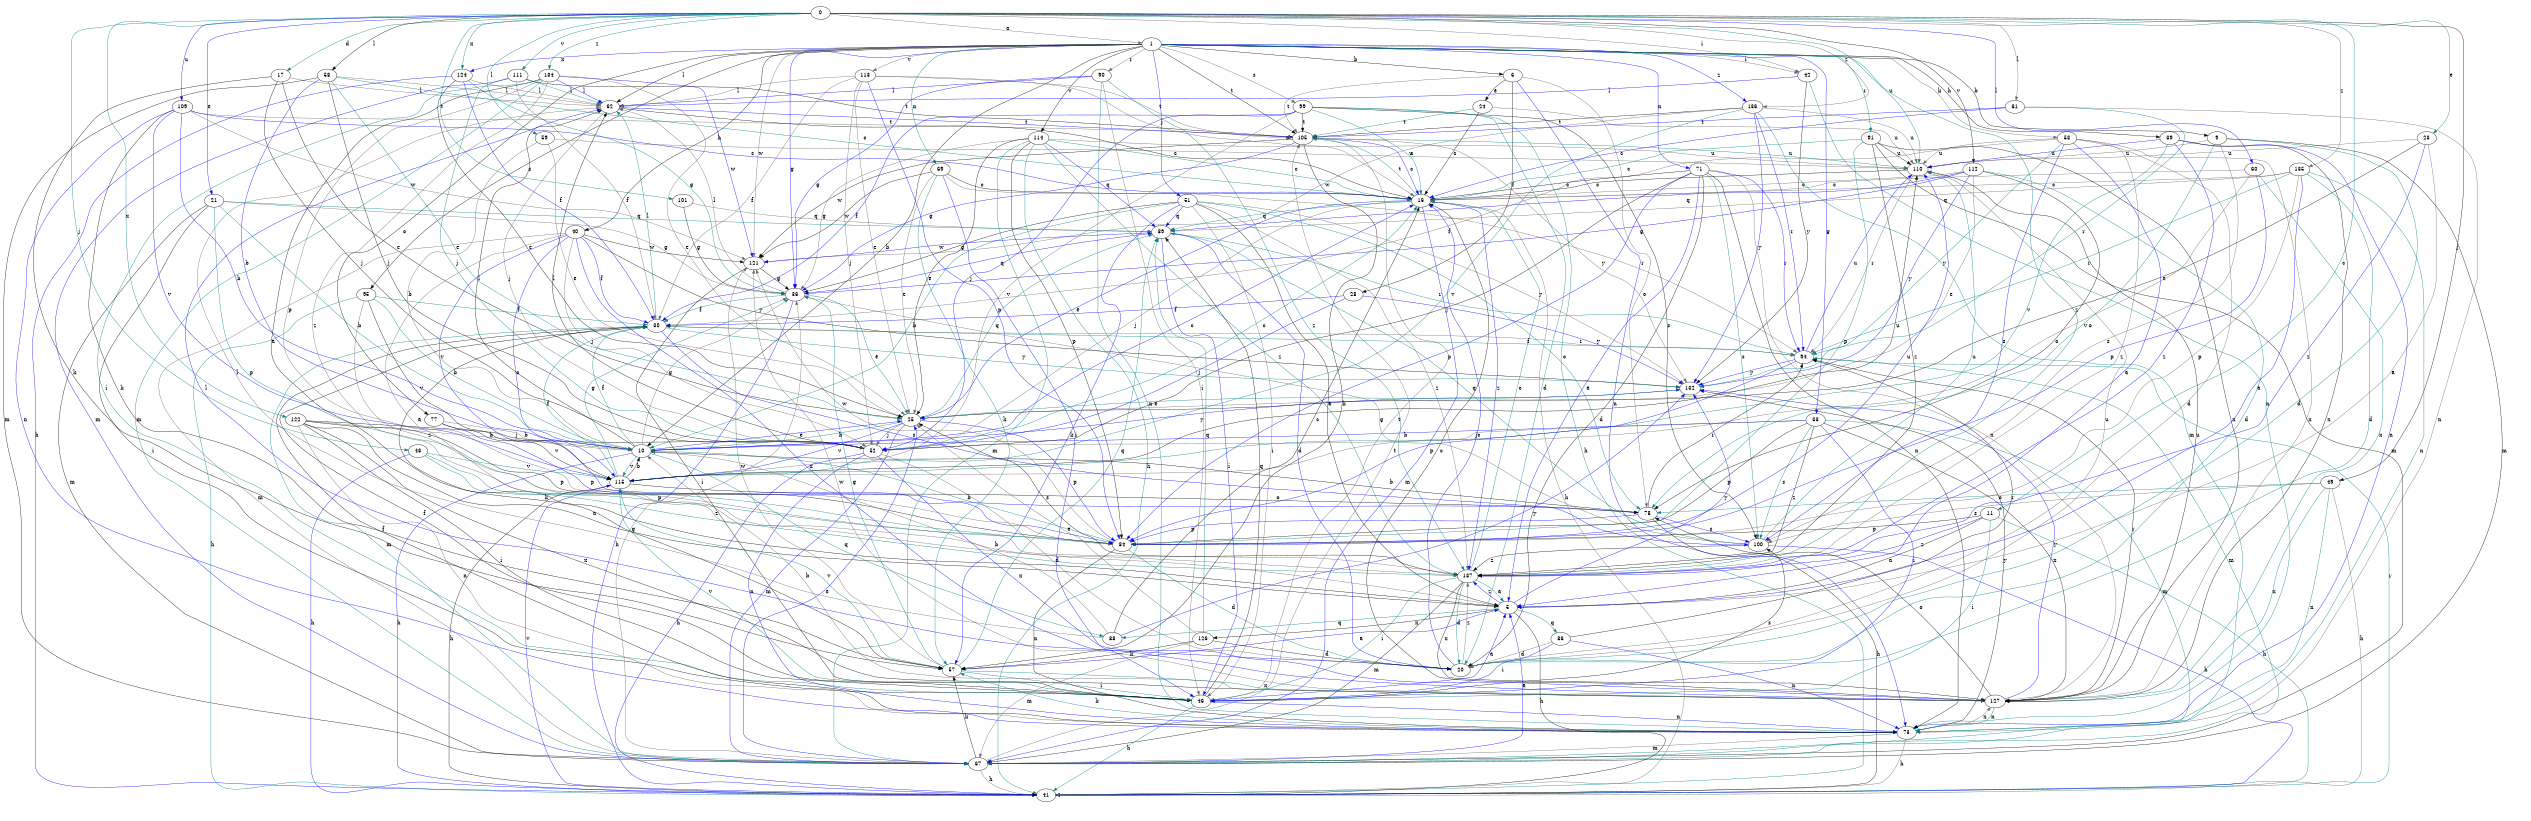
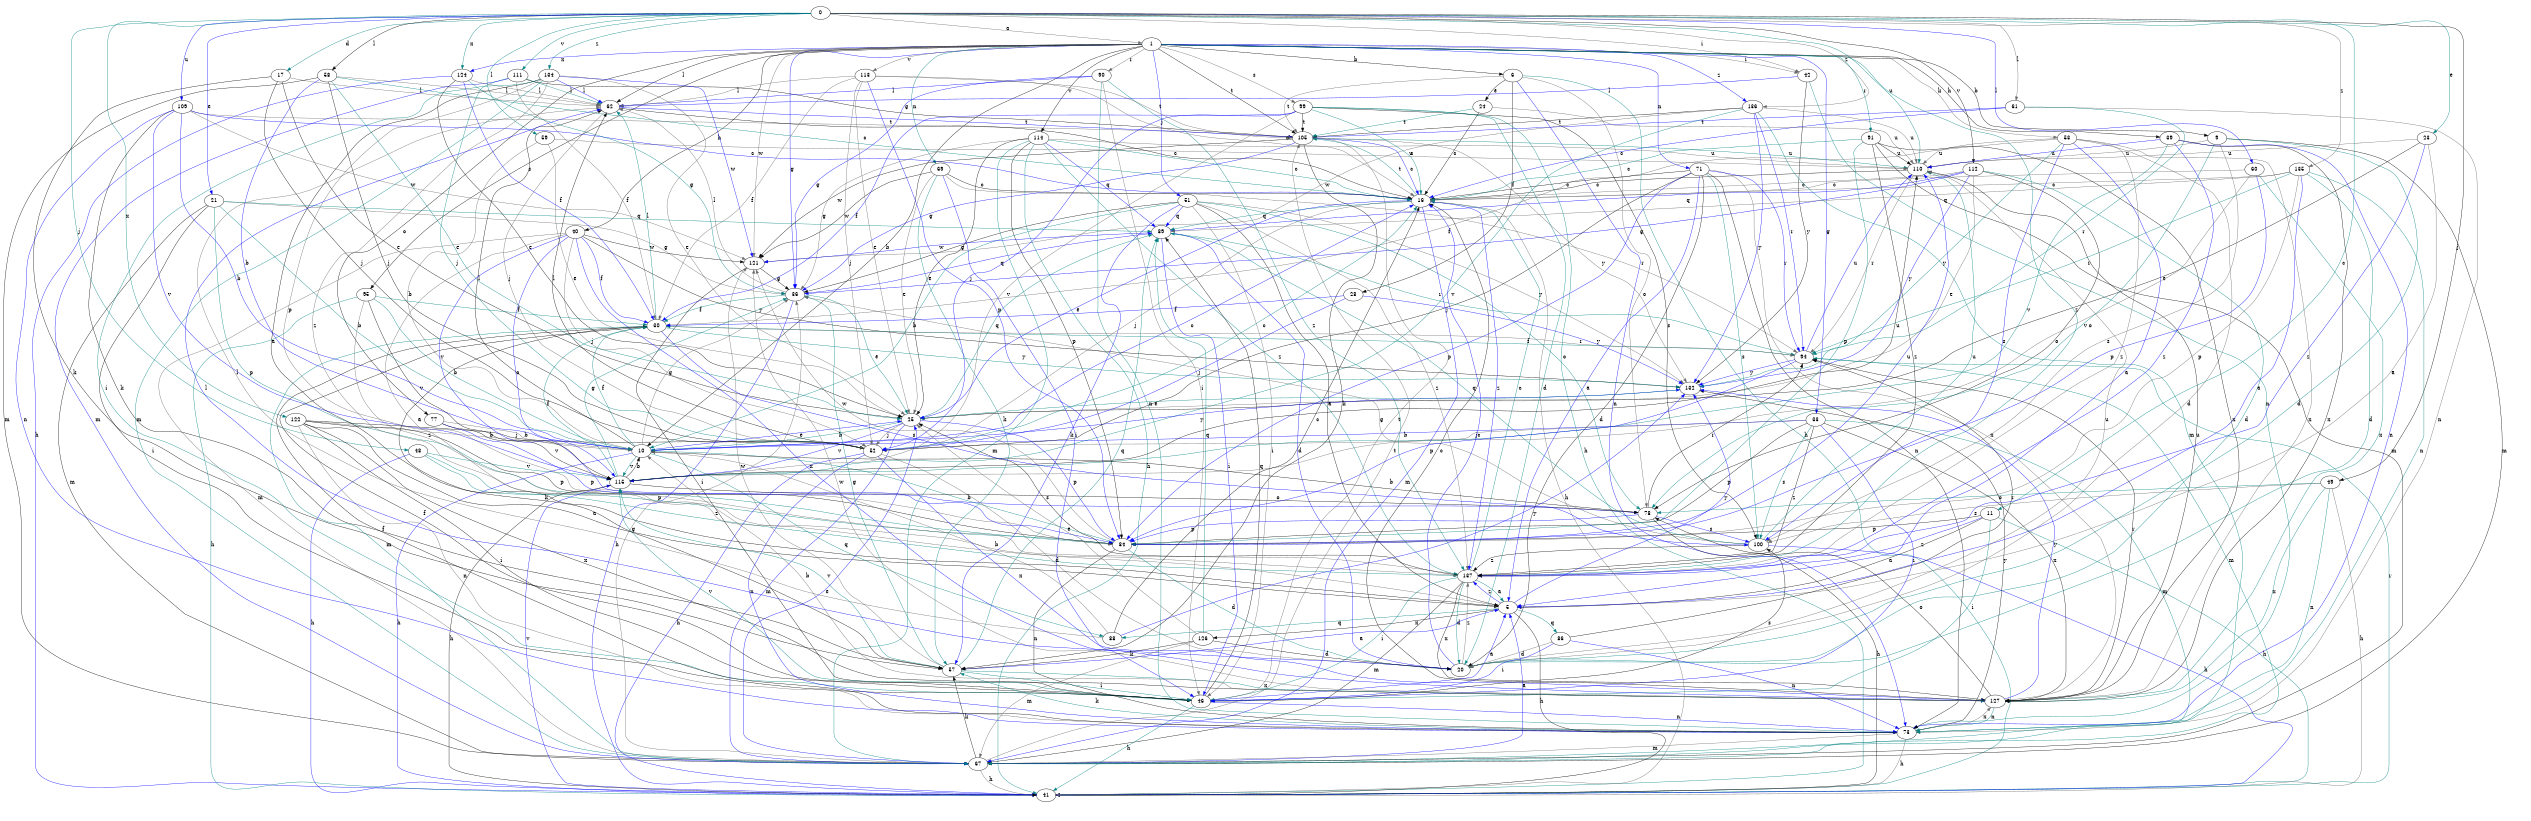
(907, 107) -> (907, 107)
(683, 201) -> none
none -> (2005, 721)
